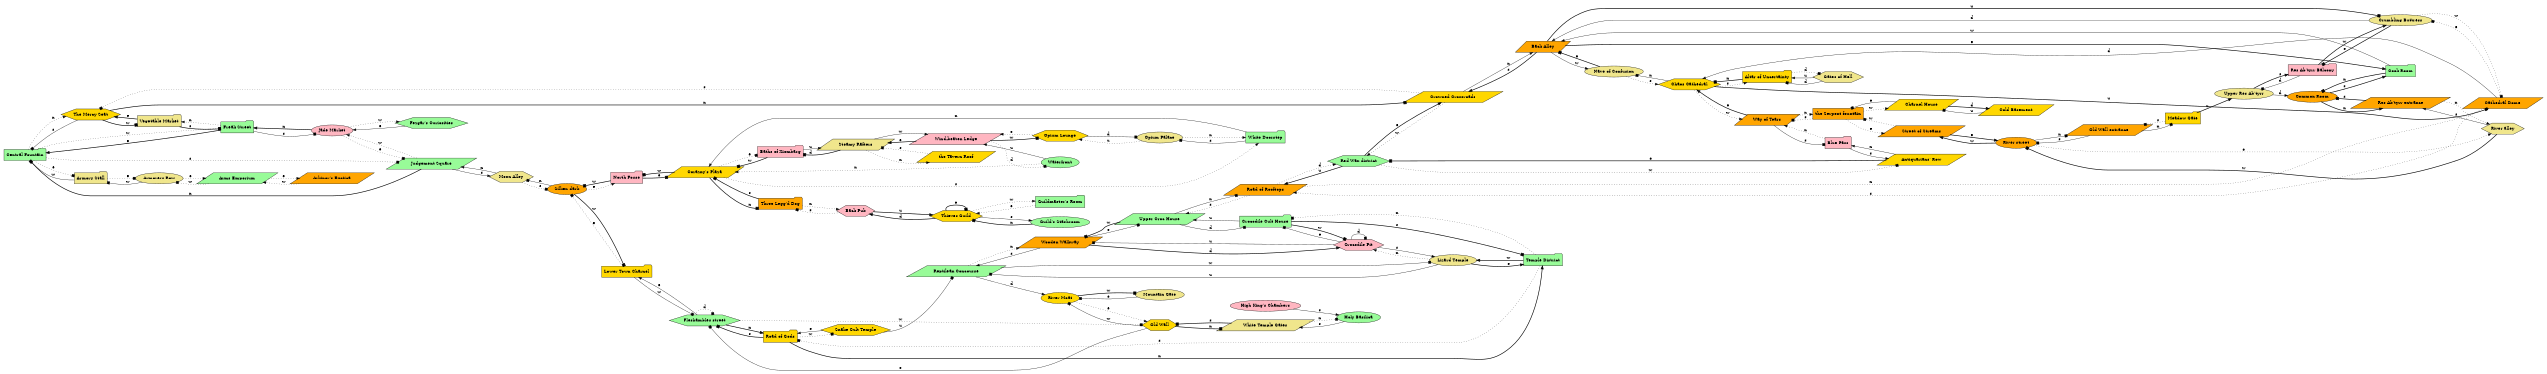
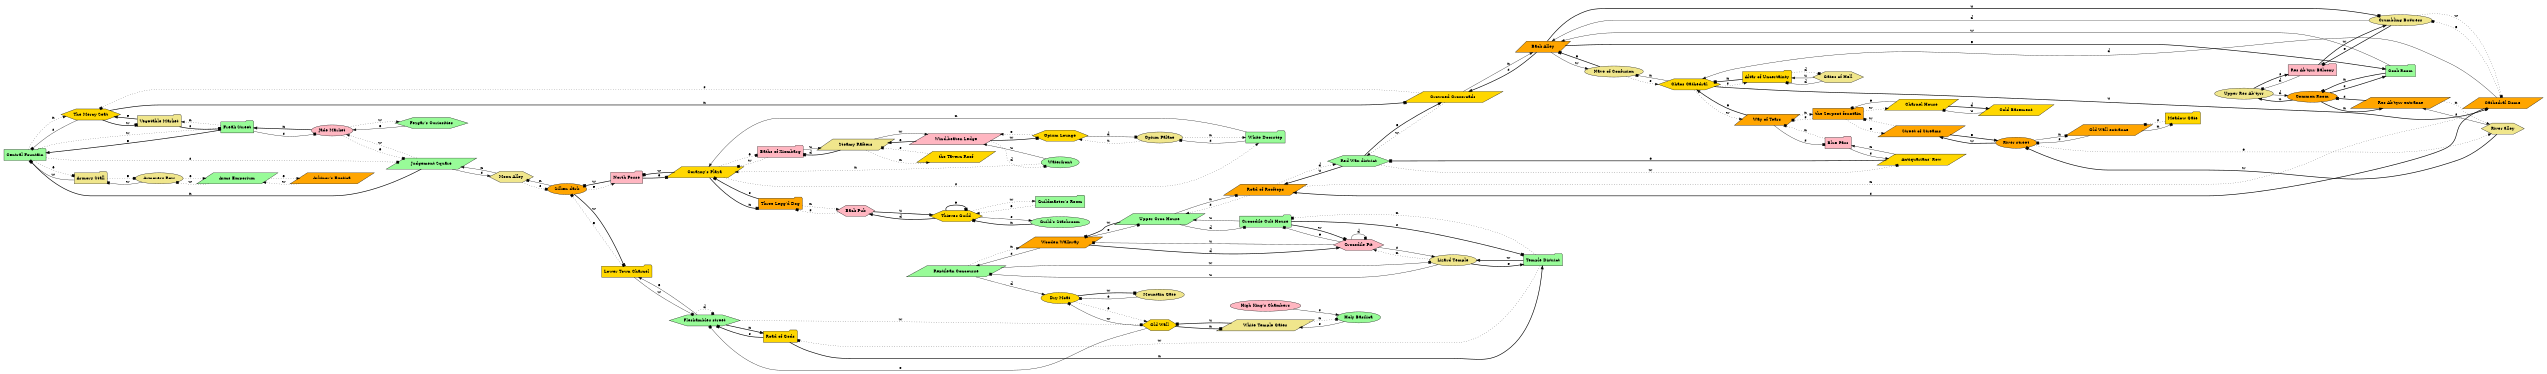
(2216, 105) -> (2277, 101)
(1806, 132) -> (1806, 132)
(754, 162) -> (754, 162)
(1903, 196) -> (1903, 196)
(1060, 298) -> (1060, 298)
(1211, 320) -> (1211, 320)
(856, 330) -> none
(1160, 341) -> (1160, 341)
